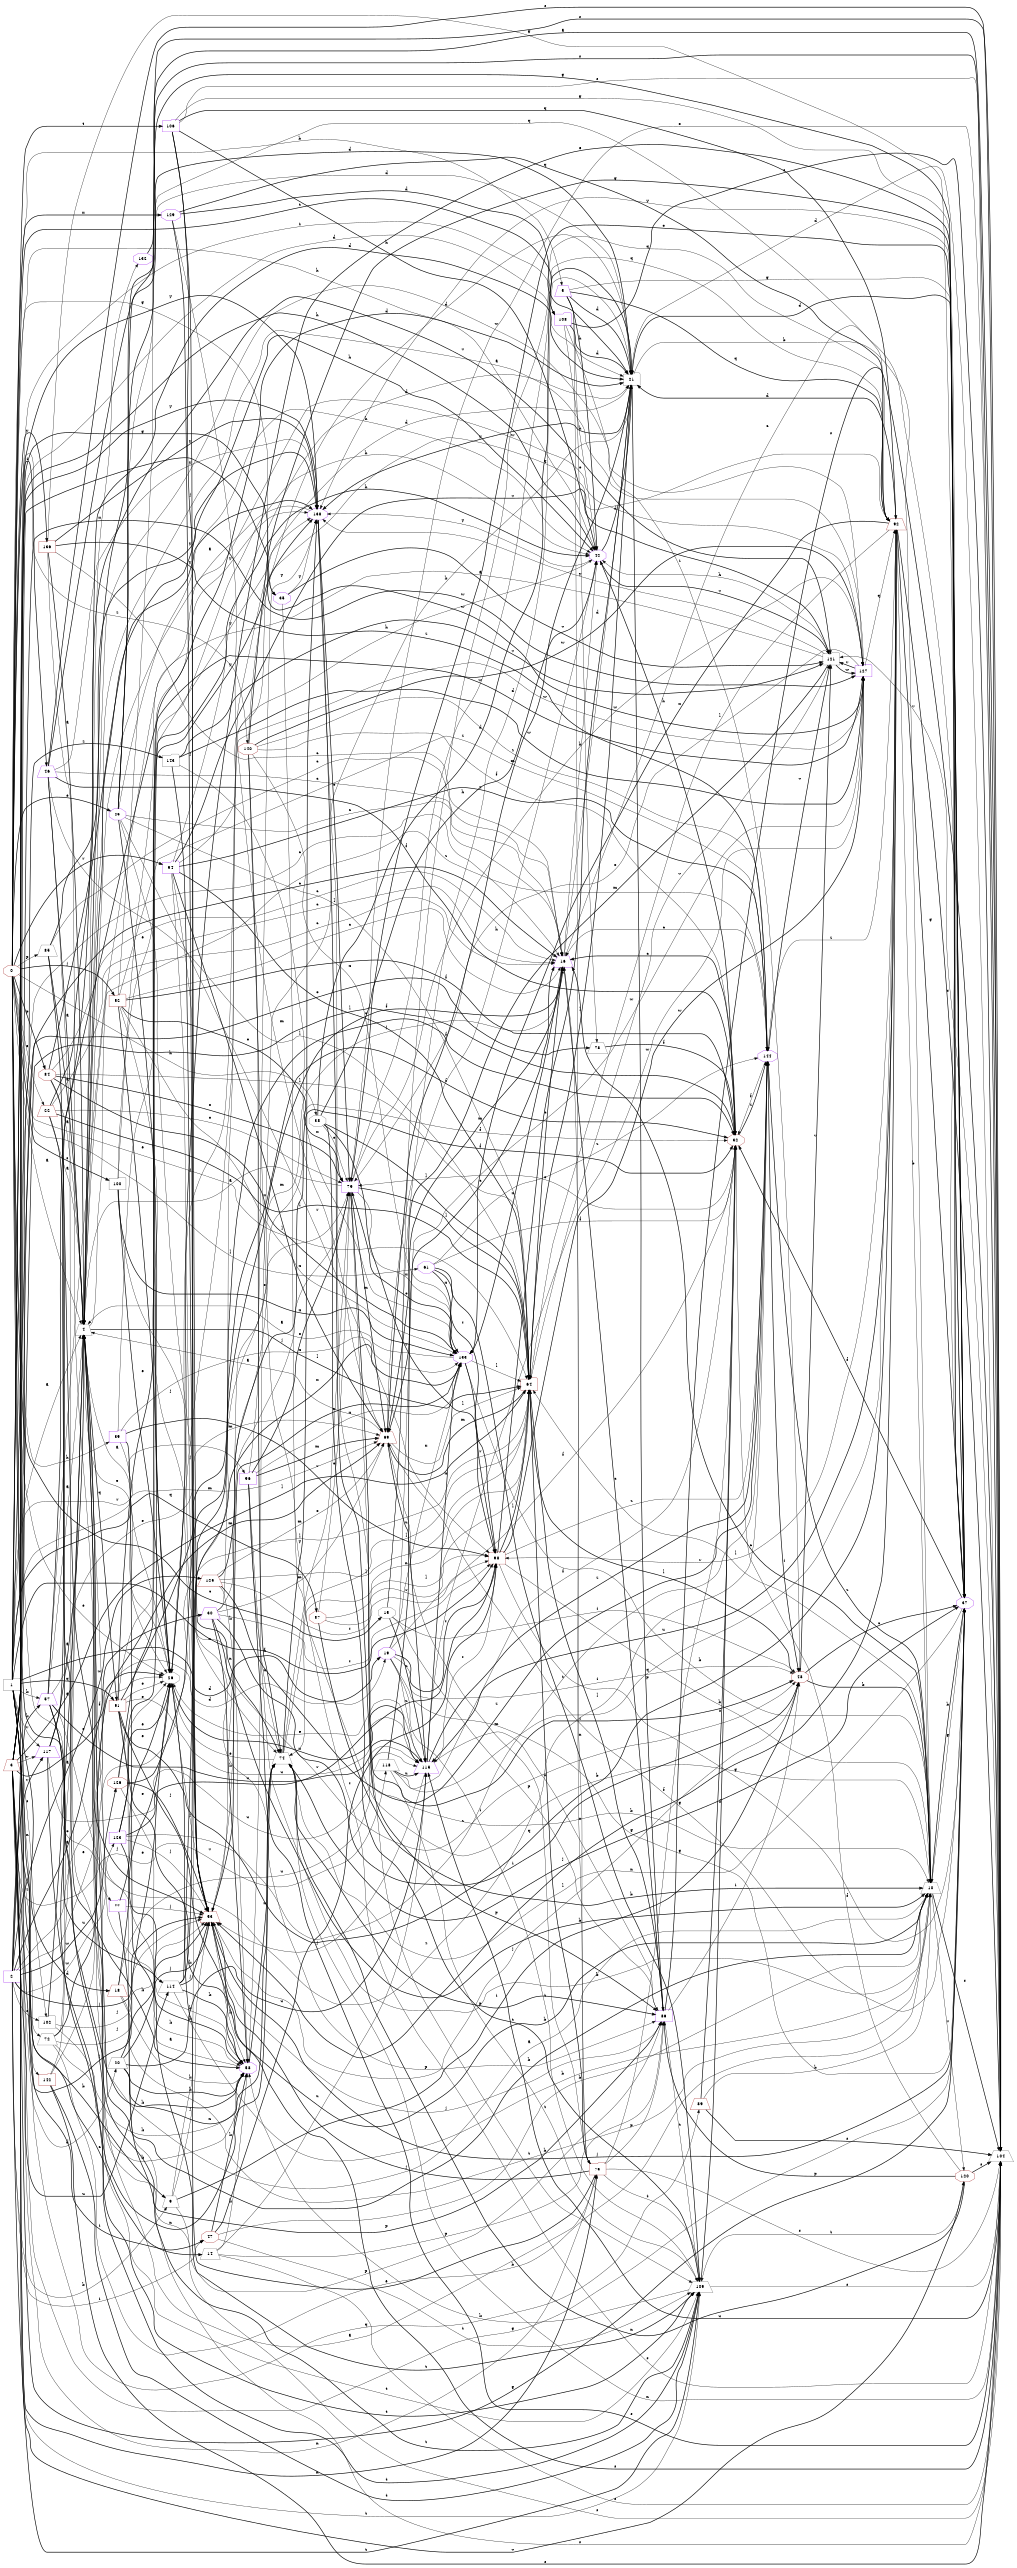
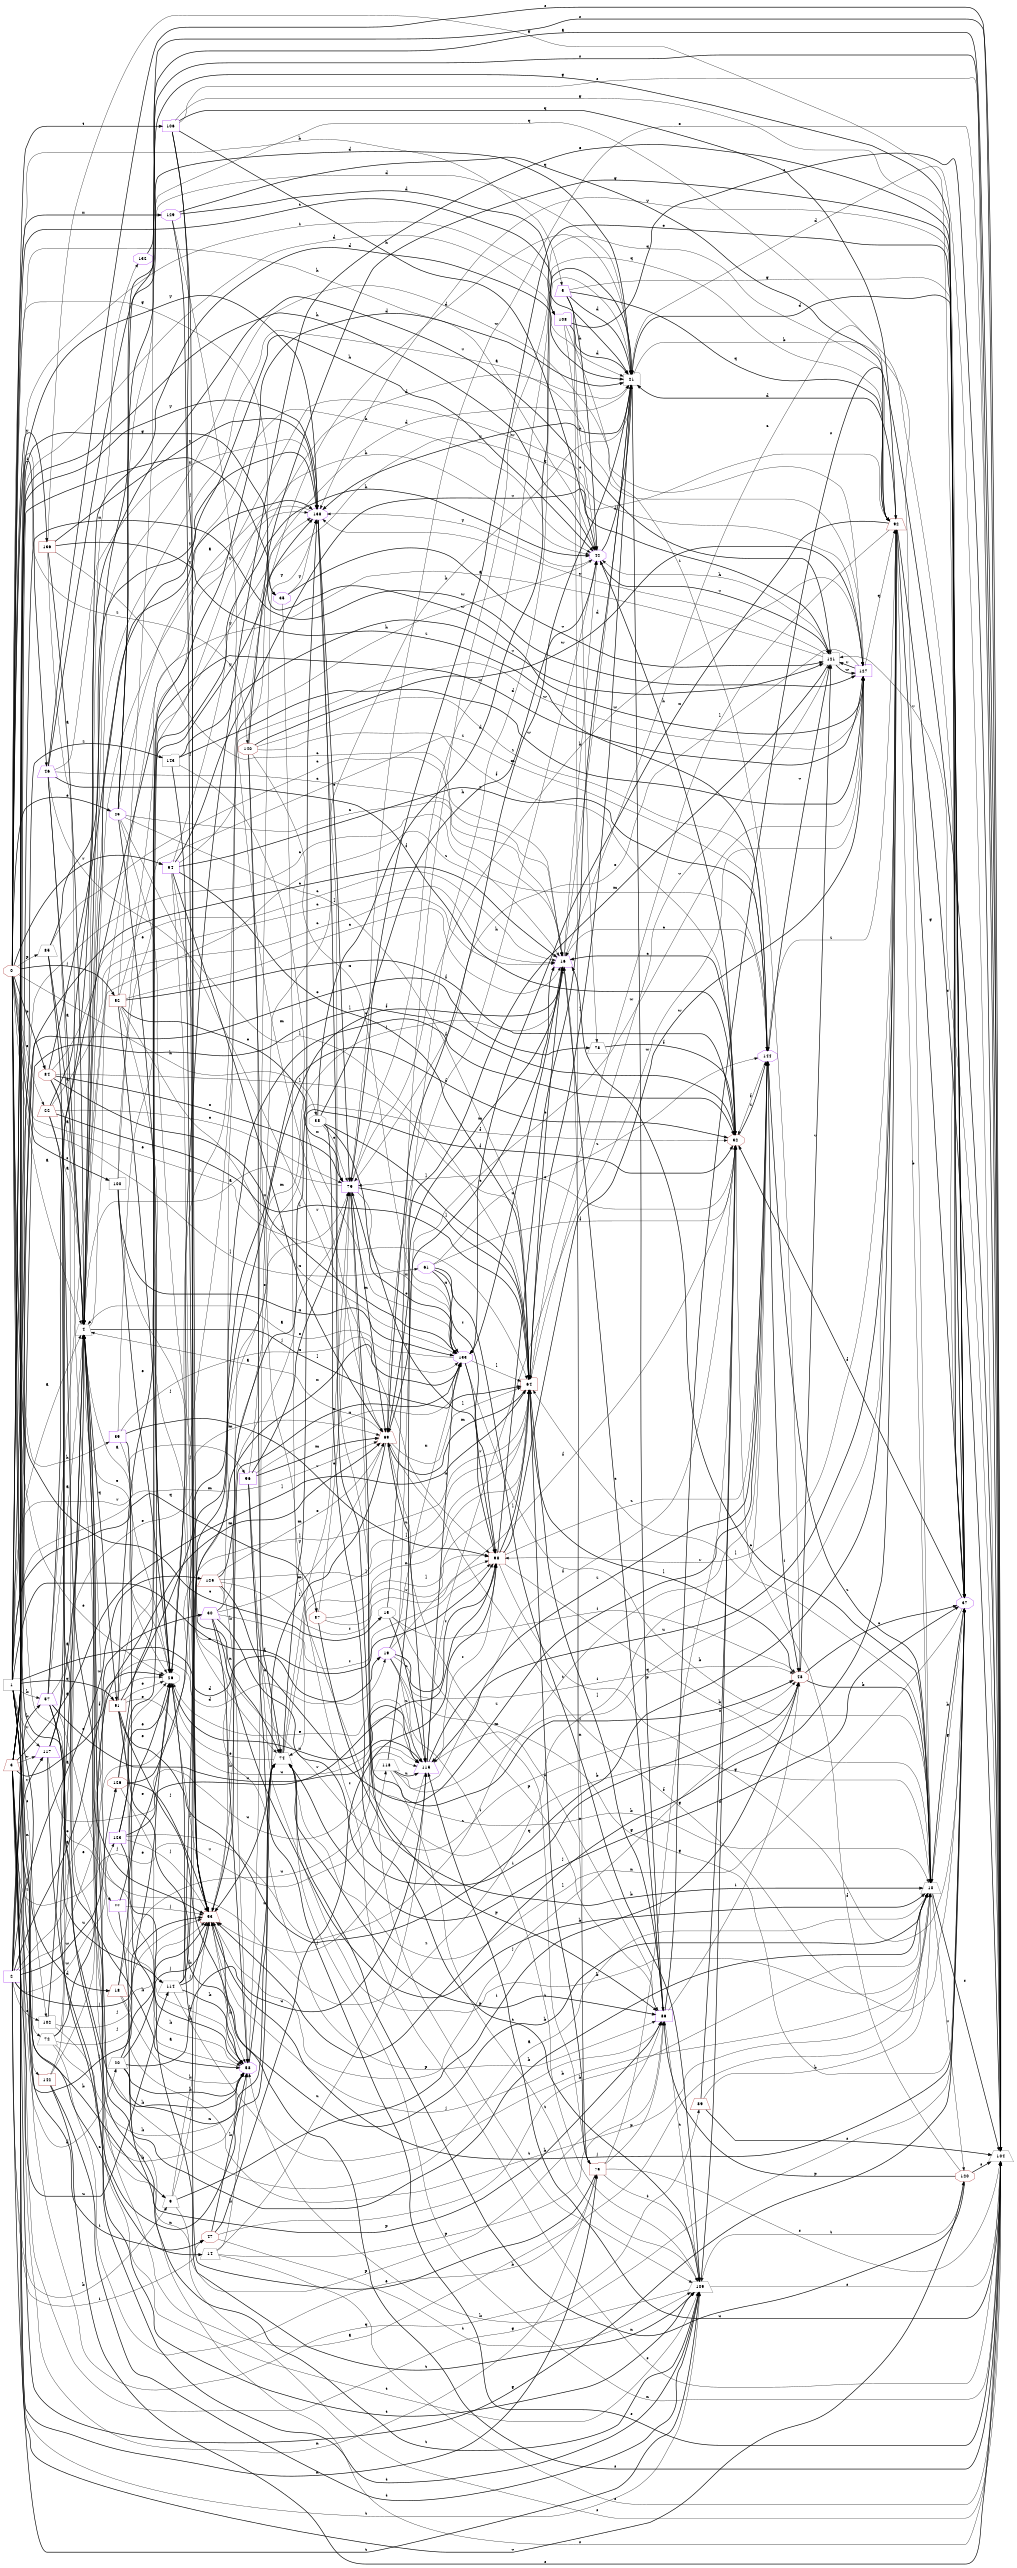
(340, 2140) -> (275, 1666)
